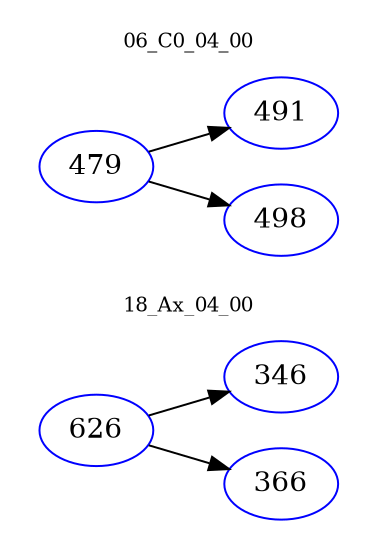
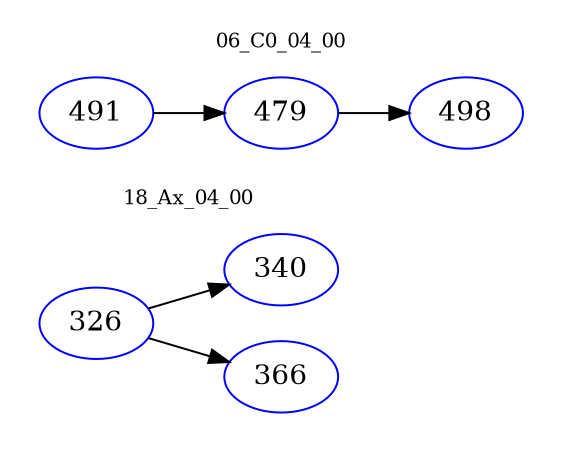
(179, 143) -> (179, 113)
(281, 377) -> (281, 270)
(96, 430) -> (96, 323)
